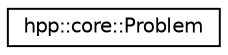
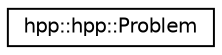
(114, 27) -> (111, 27)
